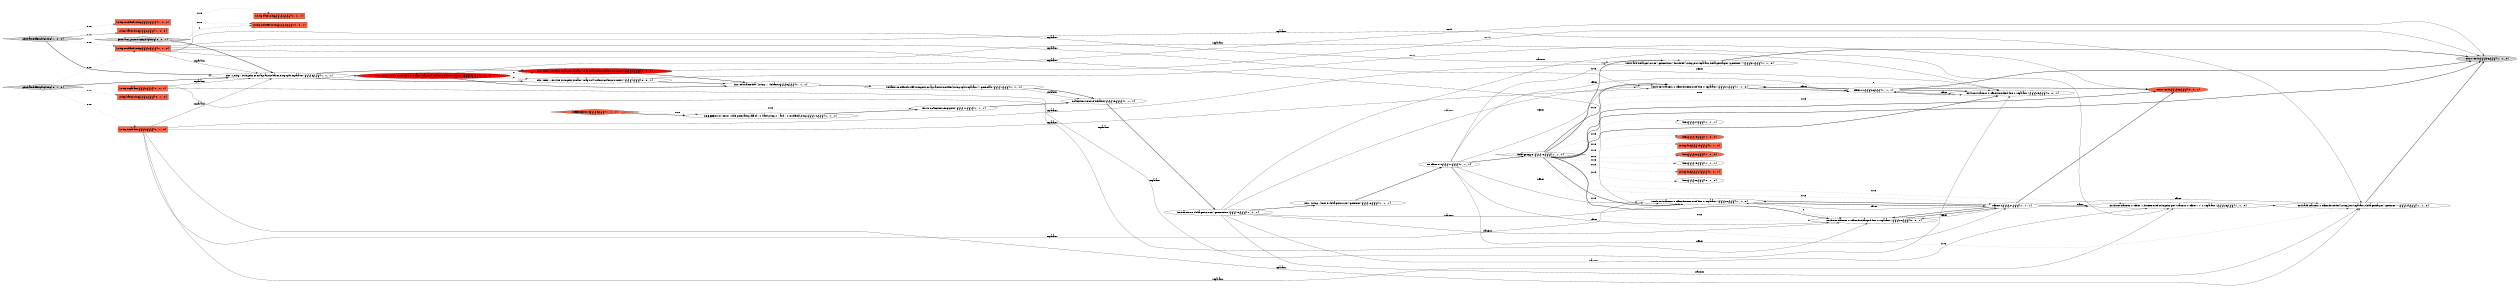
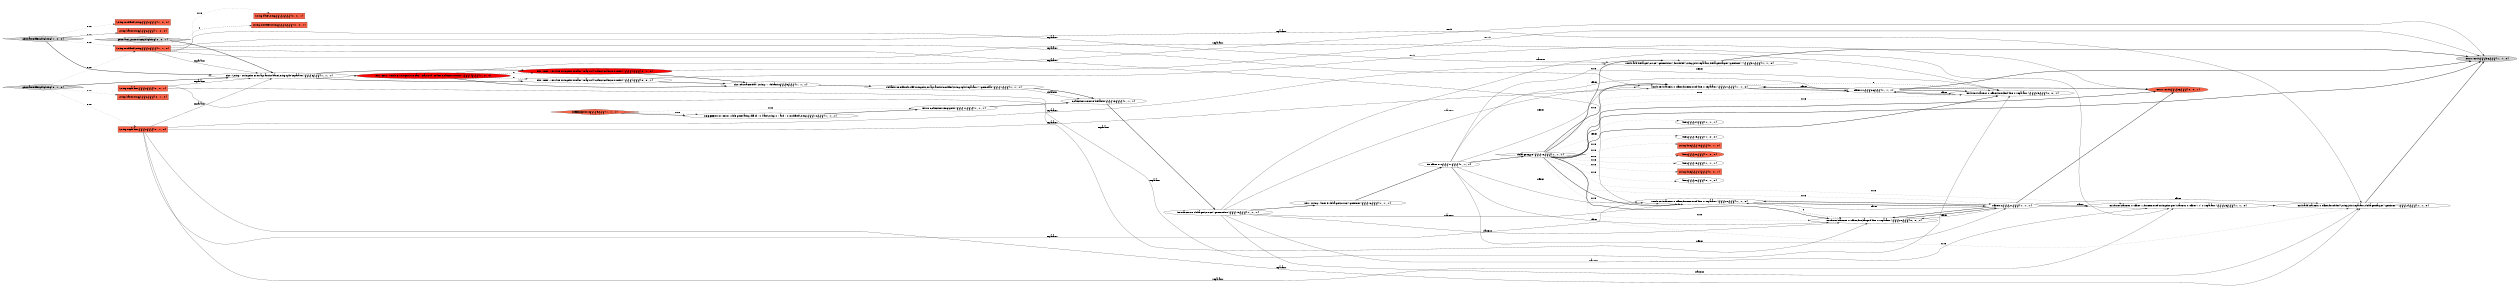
(197, 24) -> none
(1594, 134) -> (1594, 134)
(1700, 137) -> (1700, 137)
